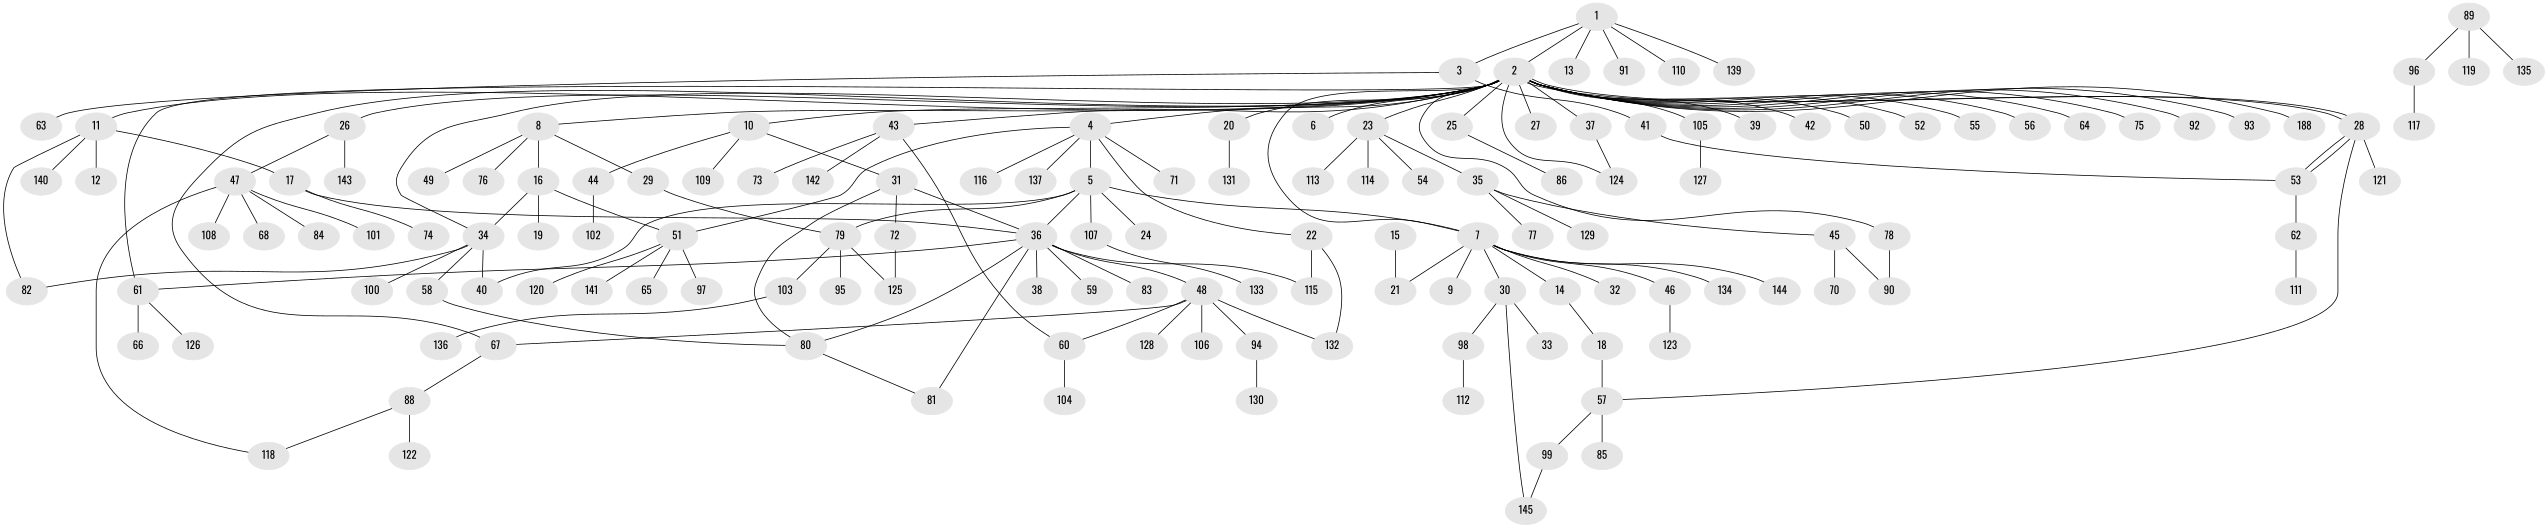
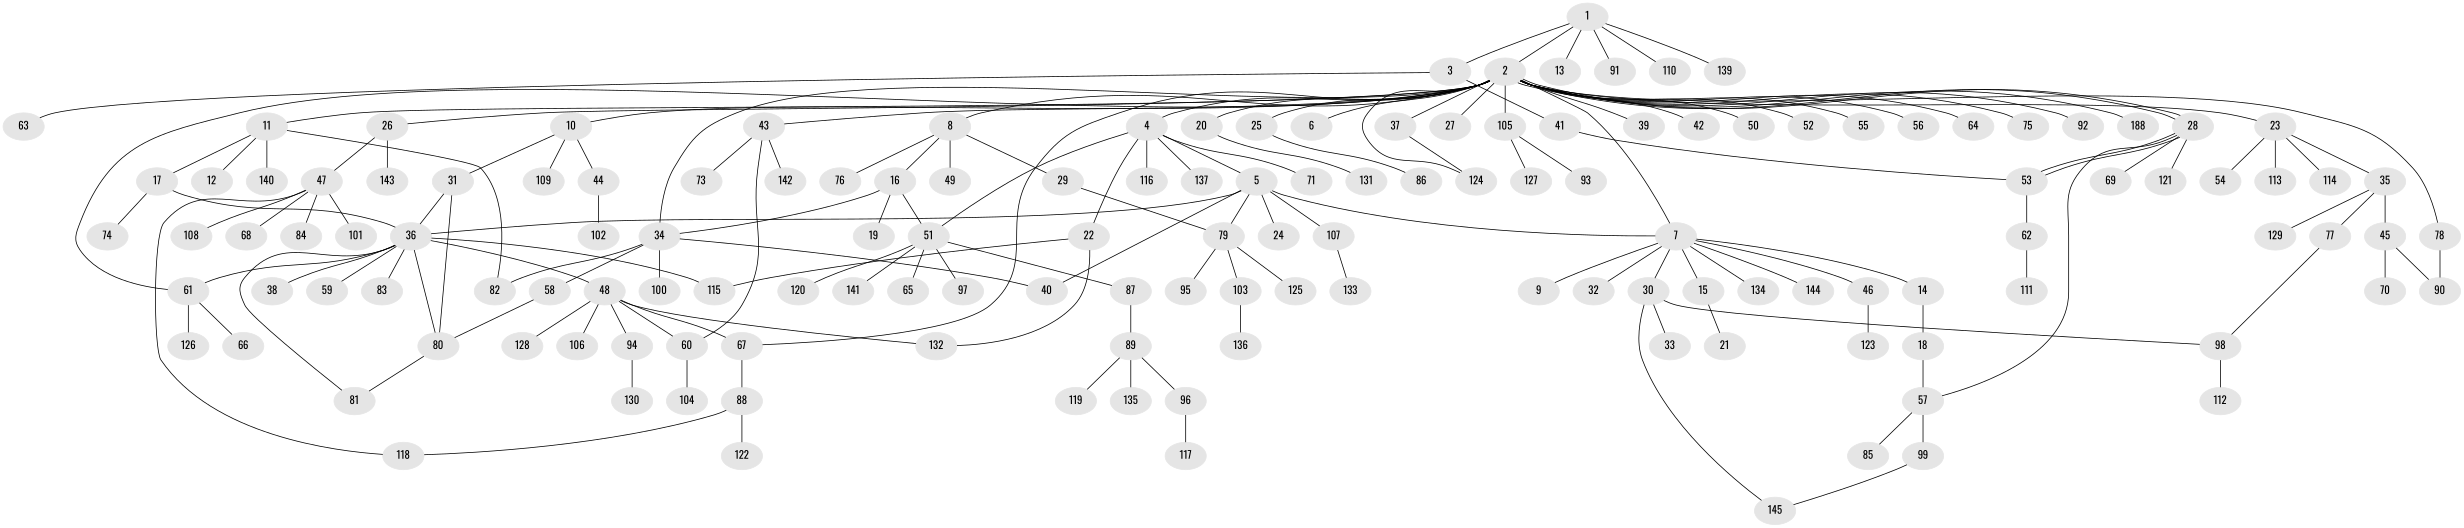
(1882, 99) -> (1546, 154)
none -> (2111, 181)
(895, 236) -> none
(1437, 264) -> (1690, 264)
none -> (1131, 291)
none -> (2275, 291)
